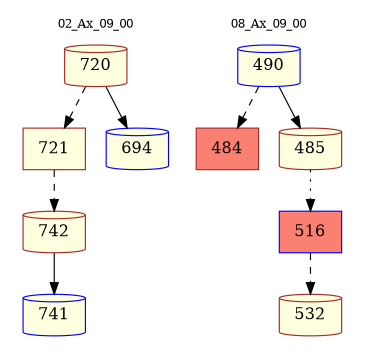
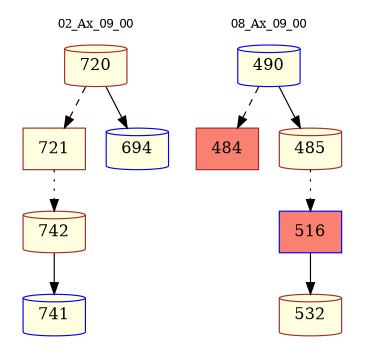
(54, 185) -> (54, 185)
(310, 268) -> (310, 268)
